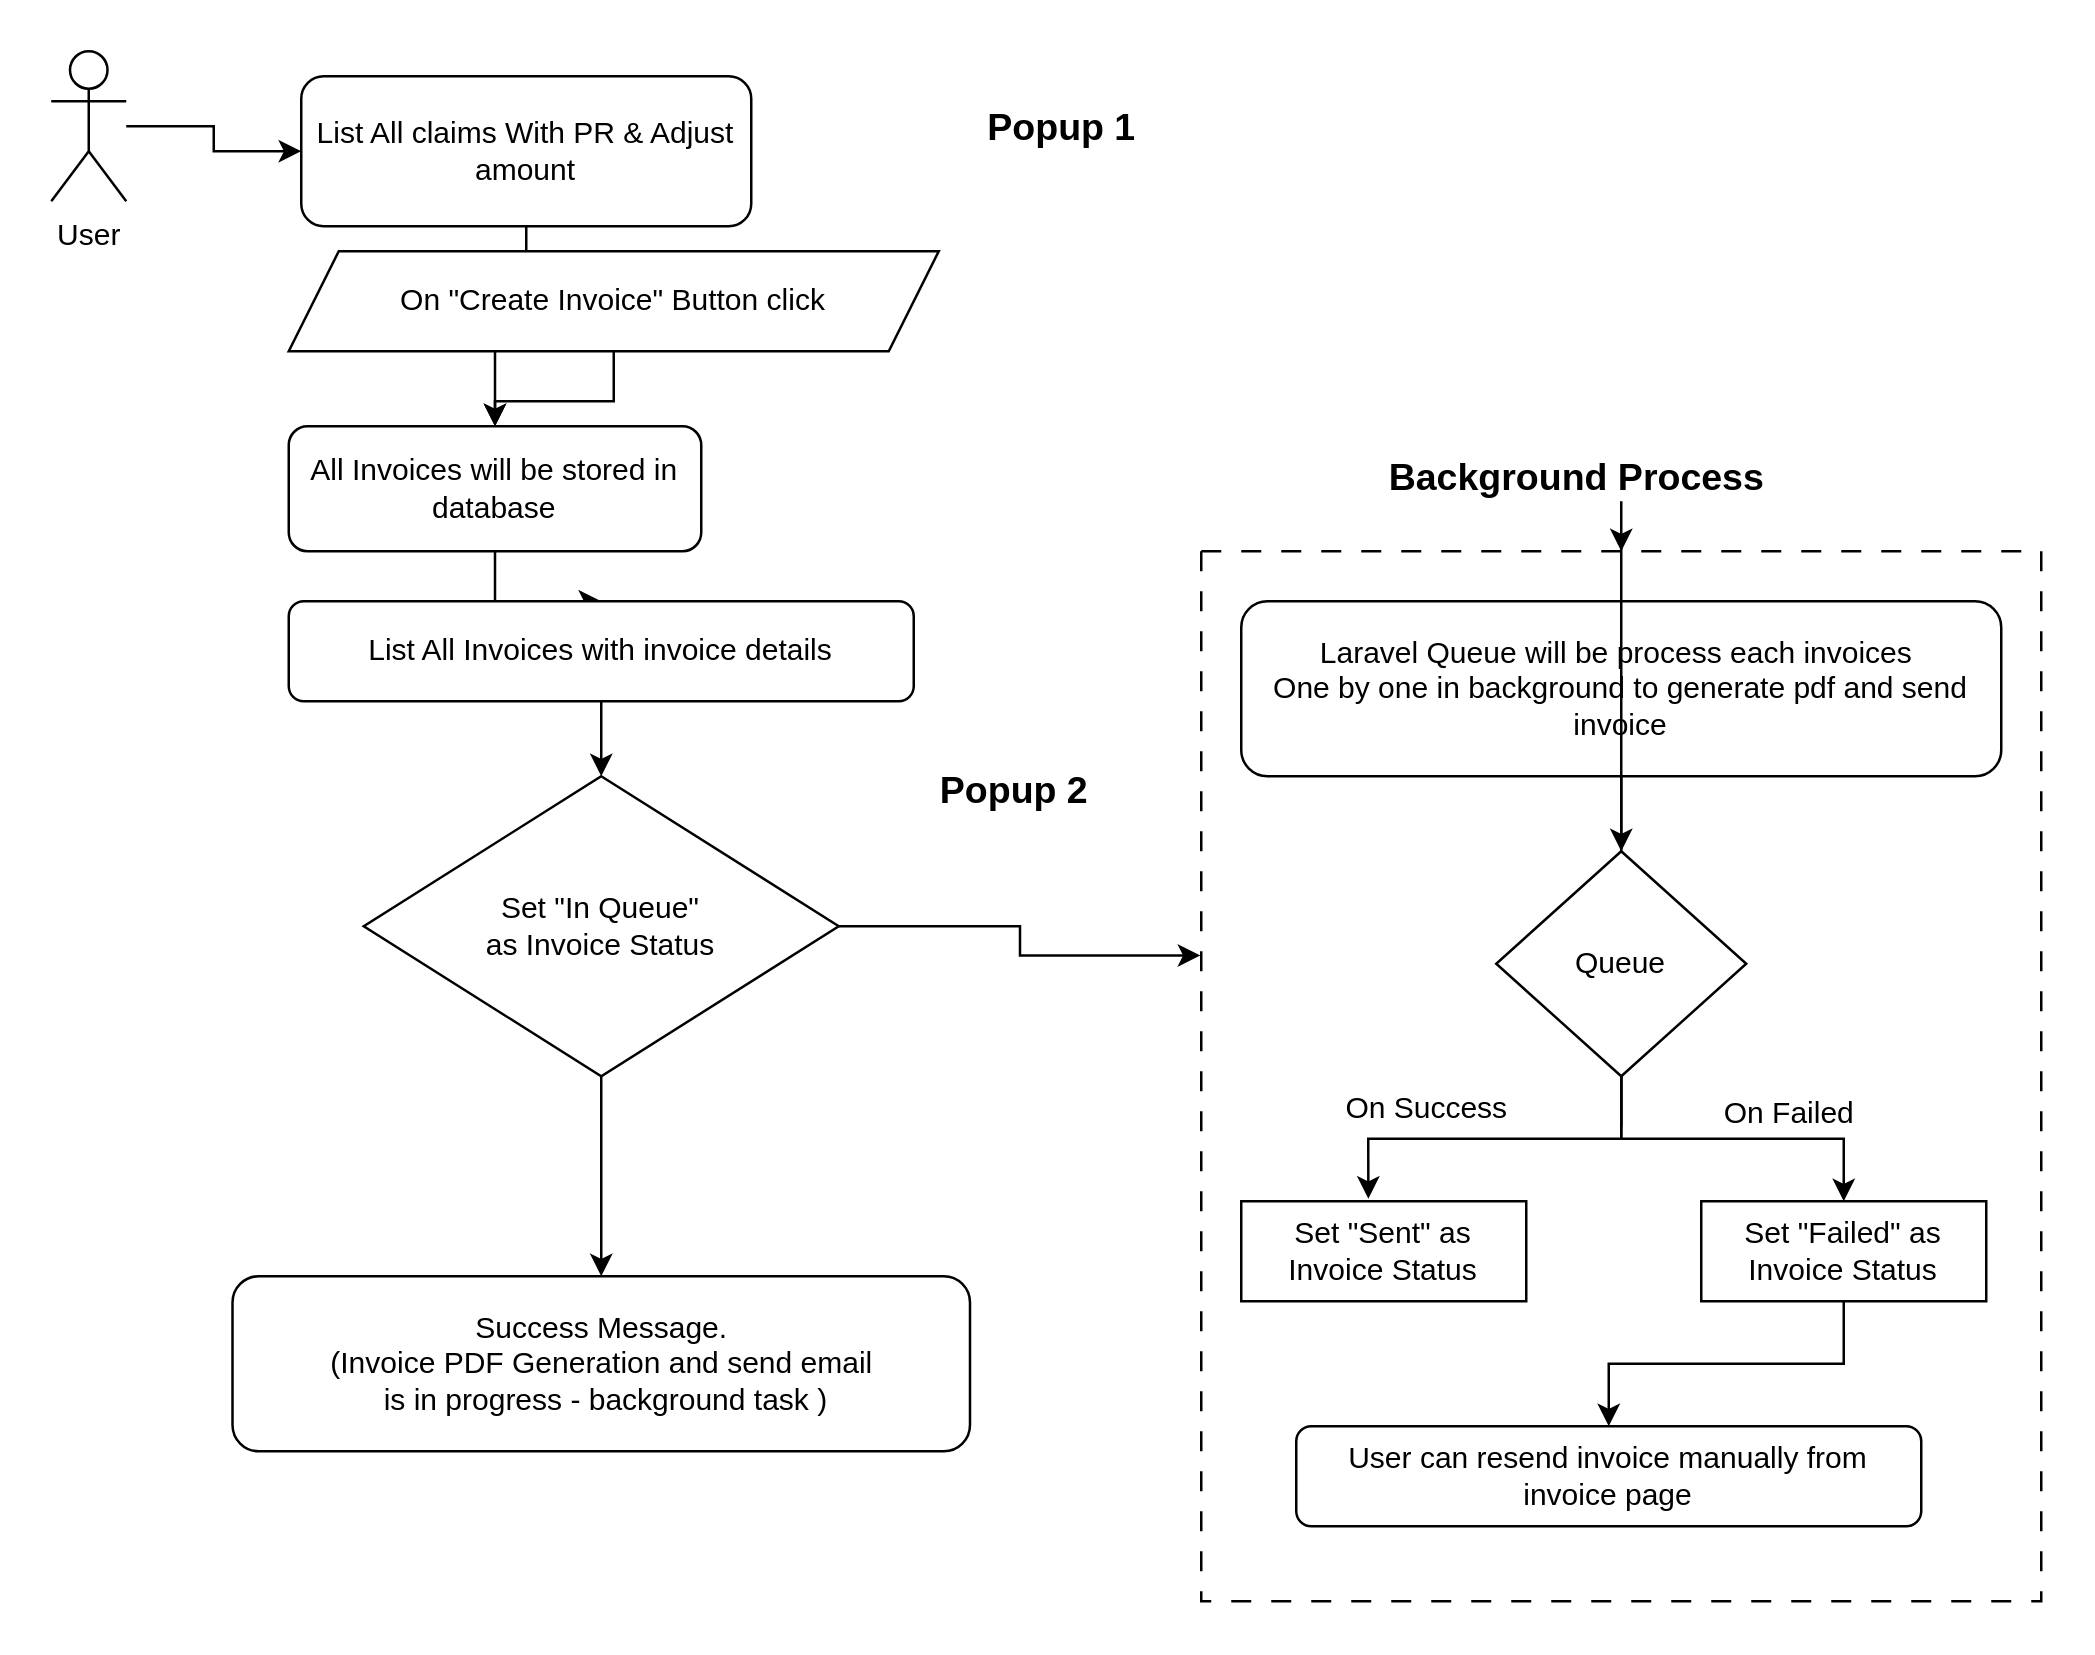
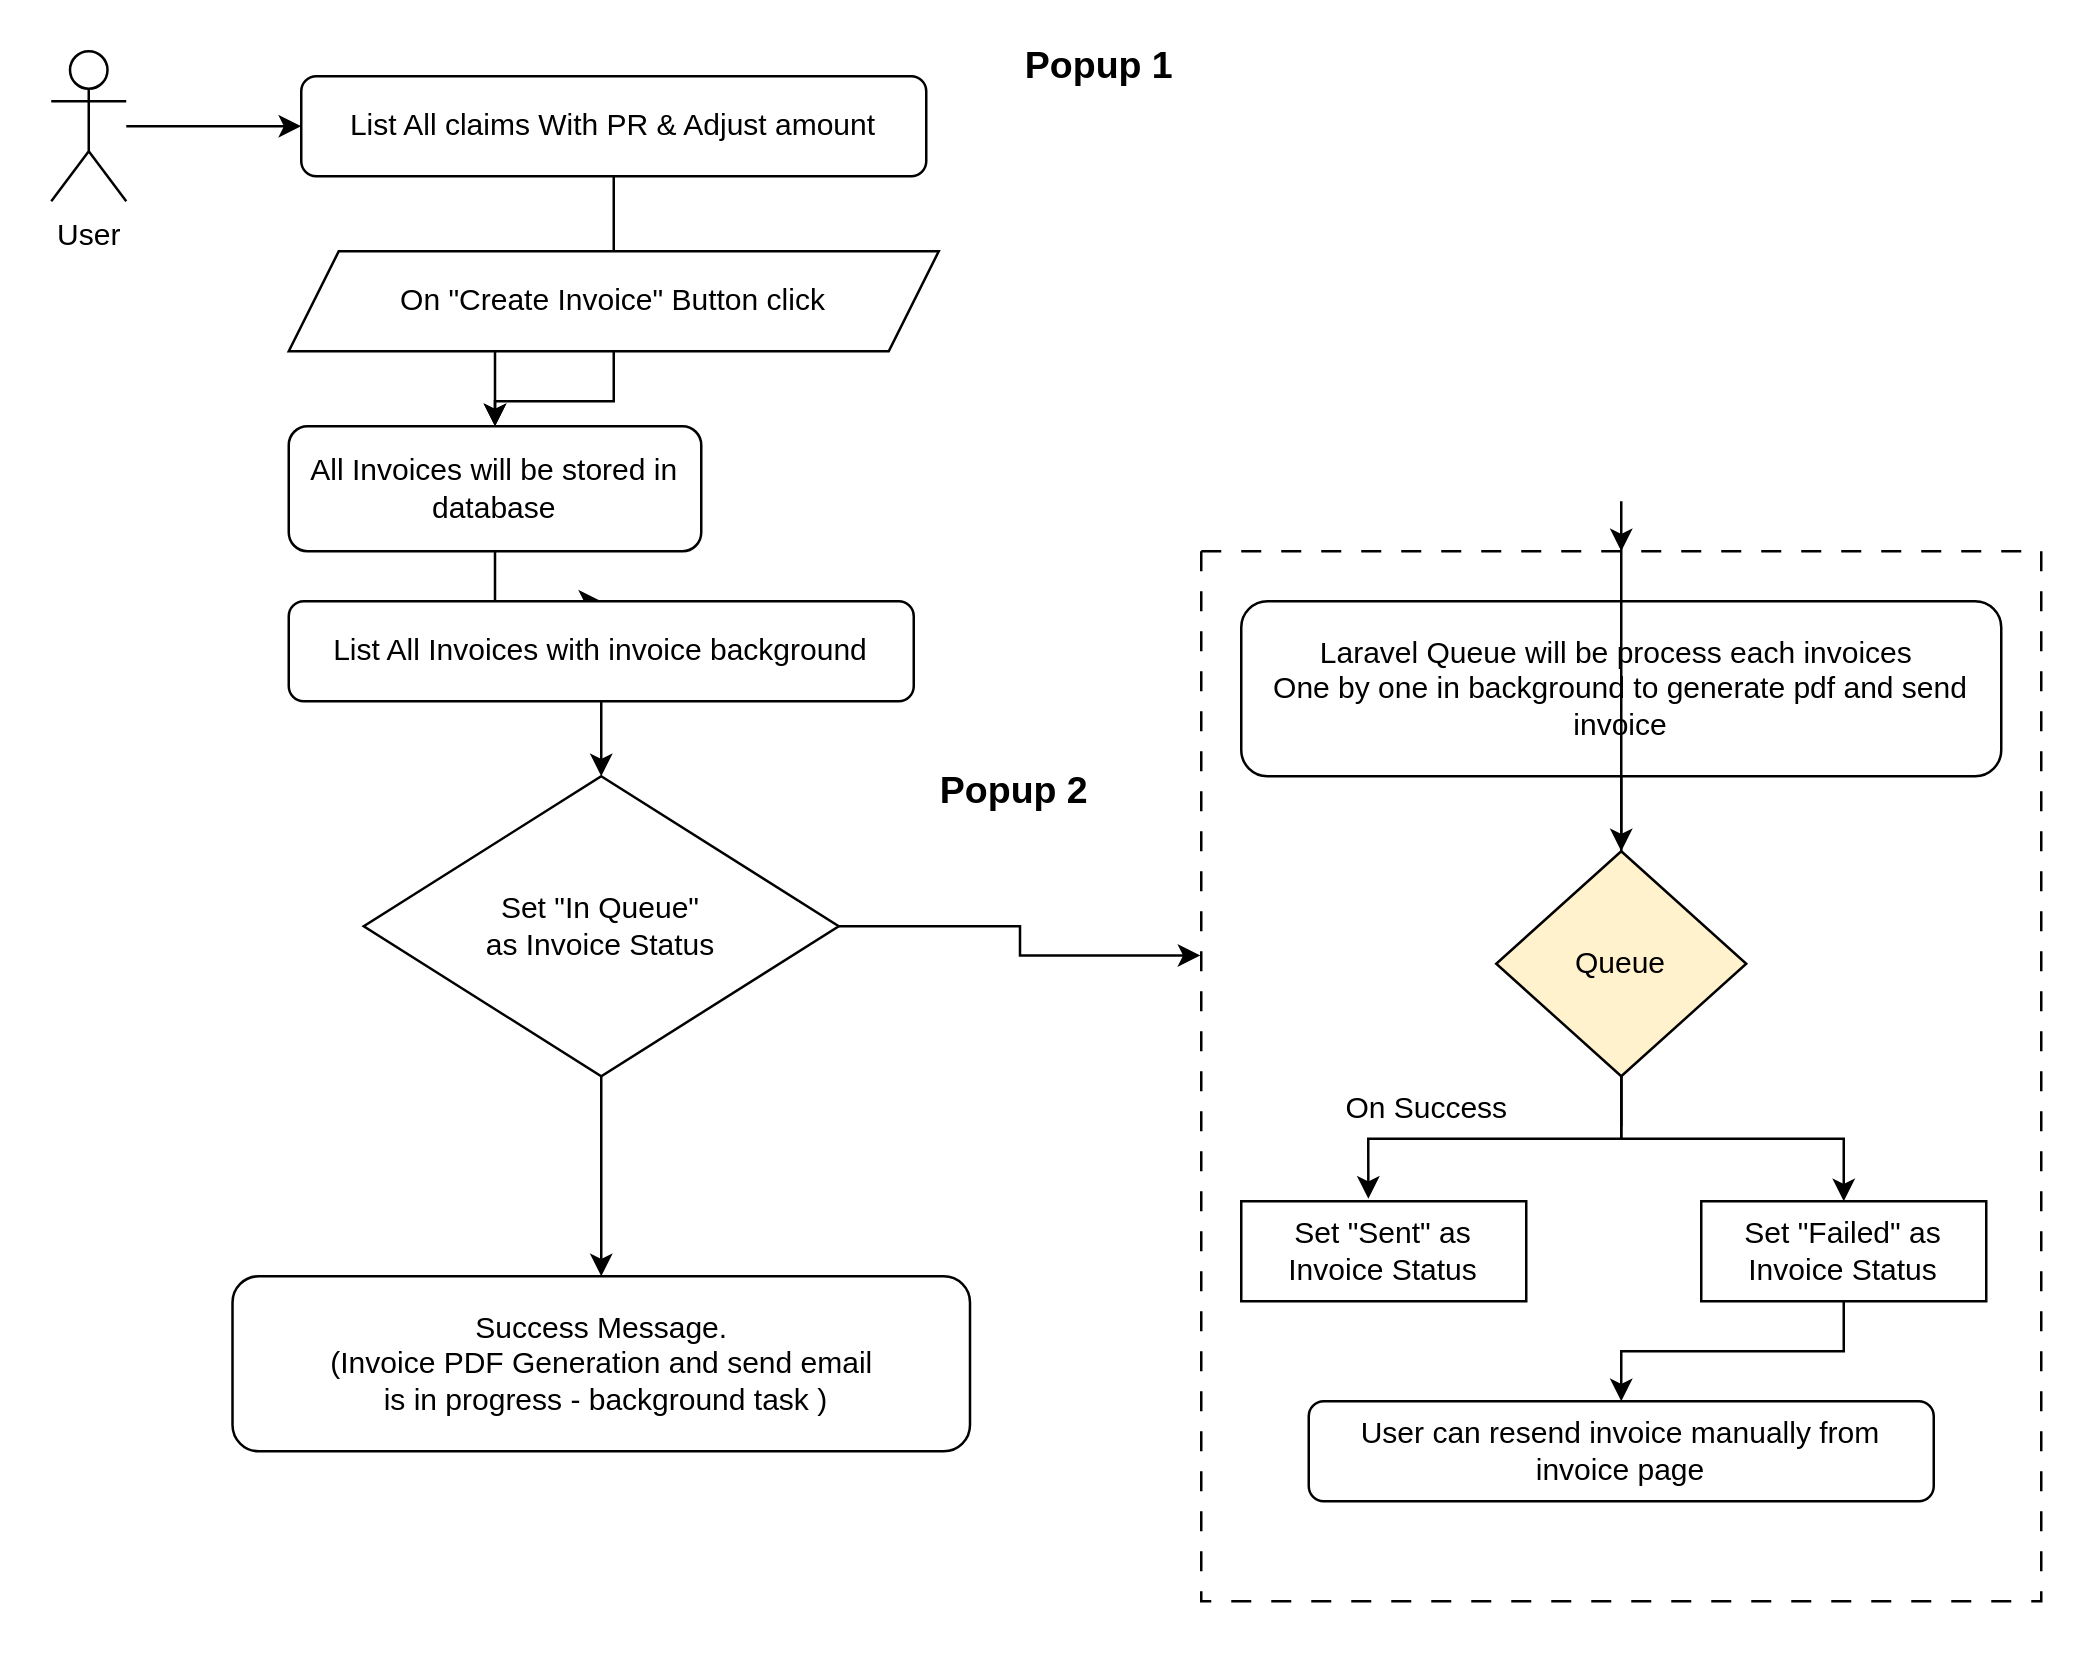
(1061, 126) -> (1099, 64)
(526, 151) -> (614, 126)
(1576, 476) -> none
(601, 651) -> (601, 651)
(1621, 964) -> (1621, 964)
(1789, 1114) -> none
(1609, 1476) -> (1621, 1451)
